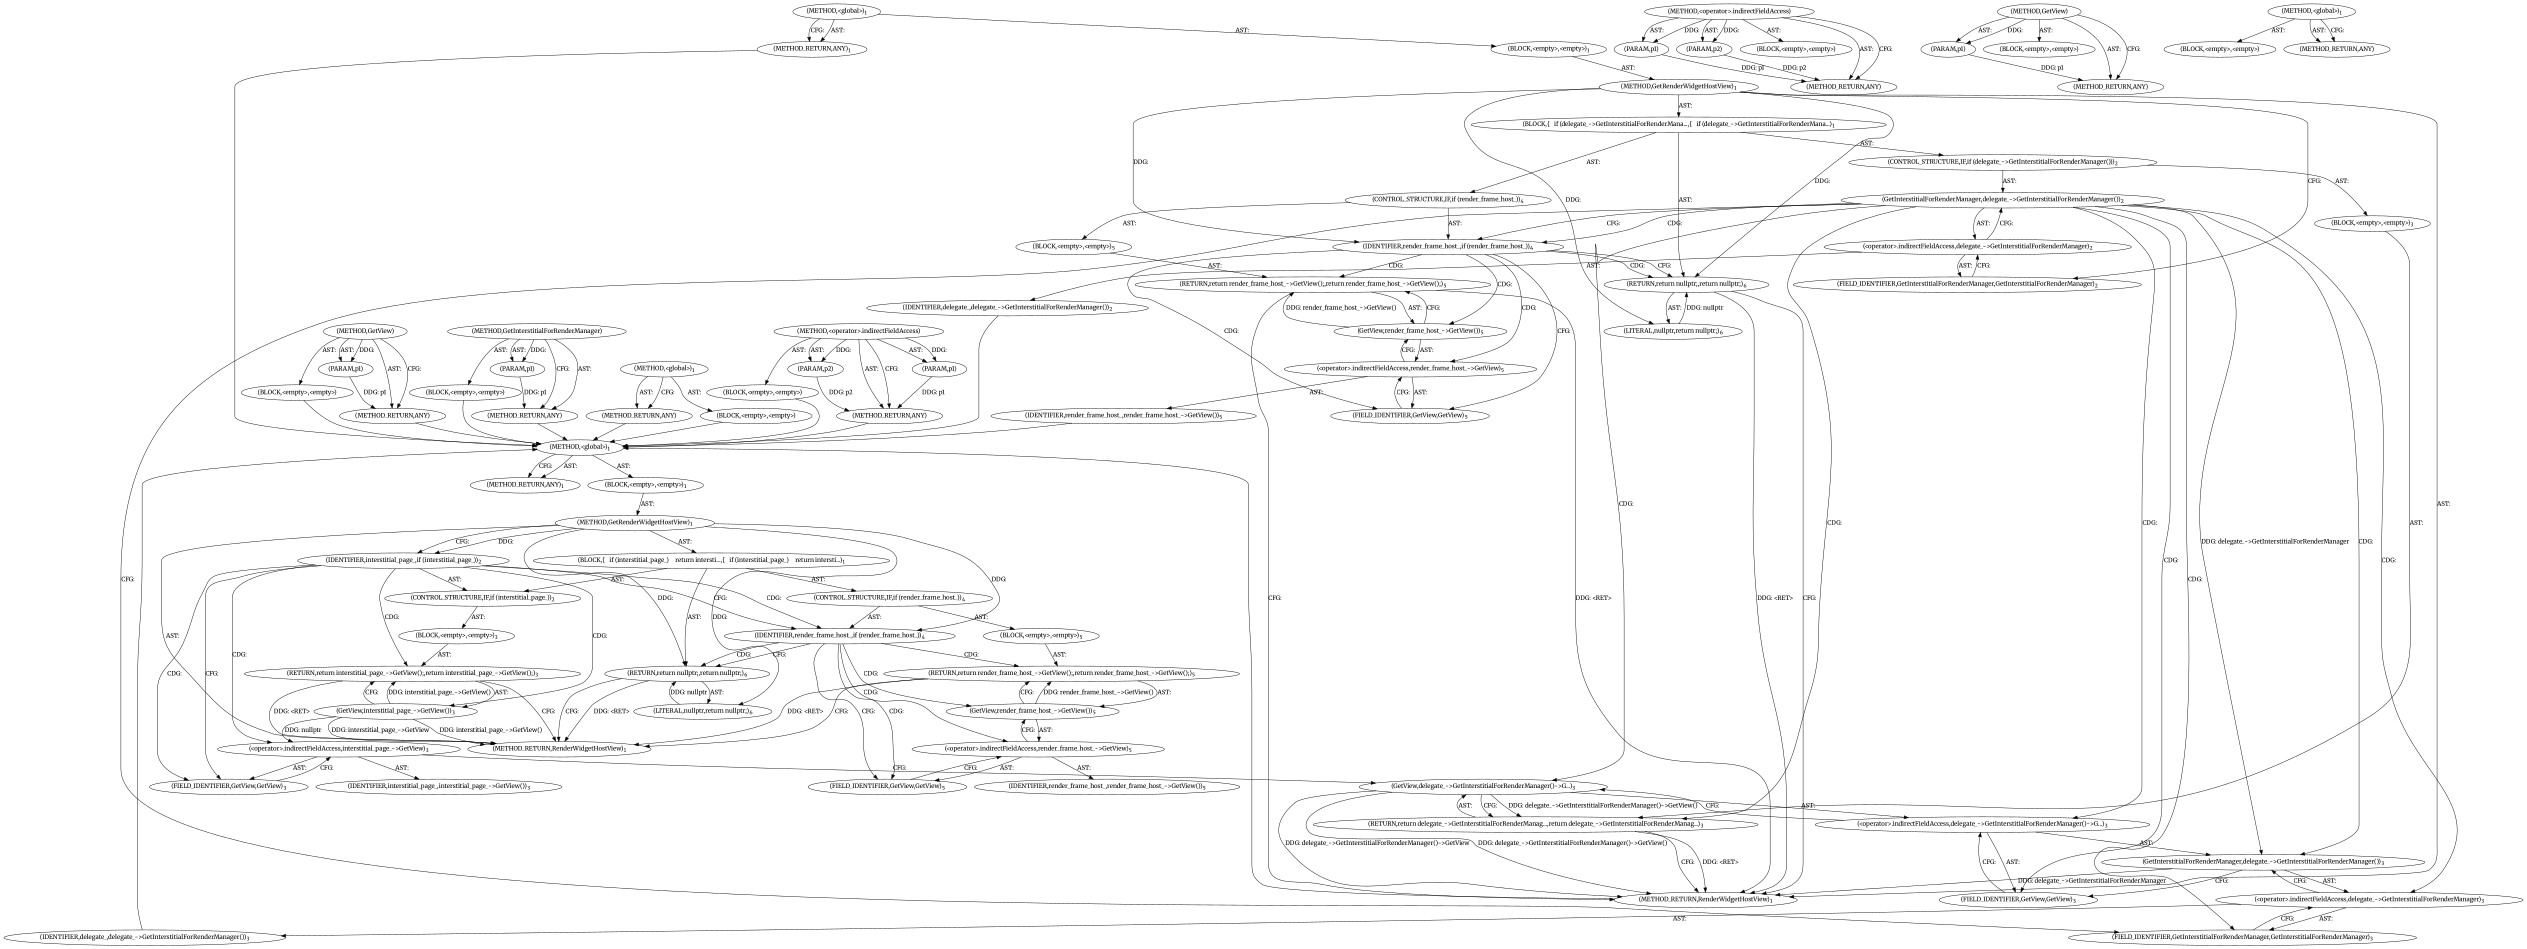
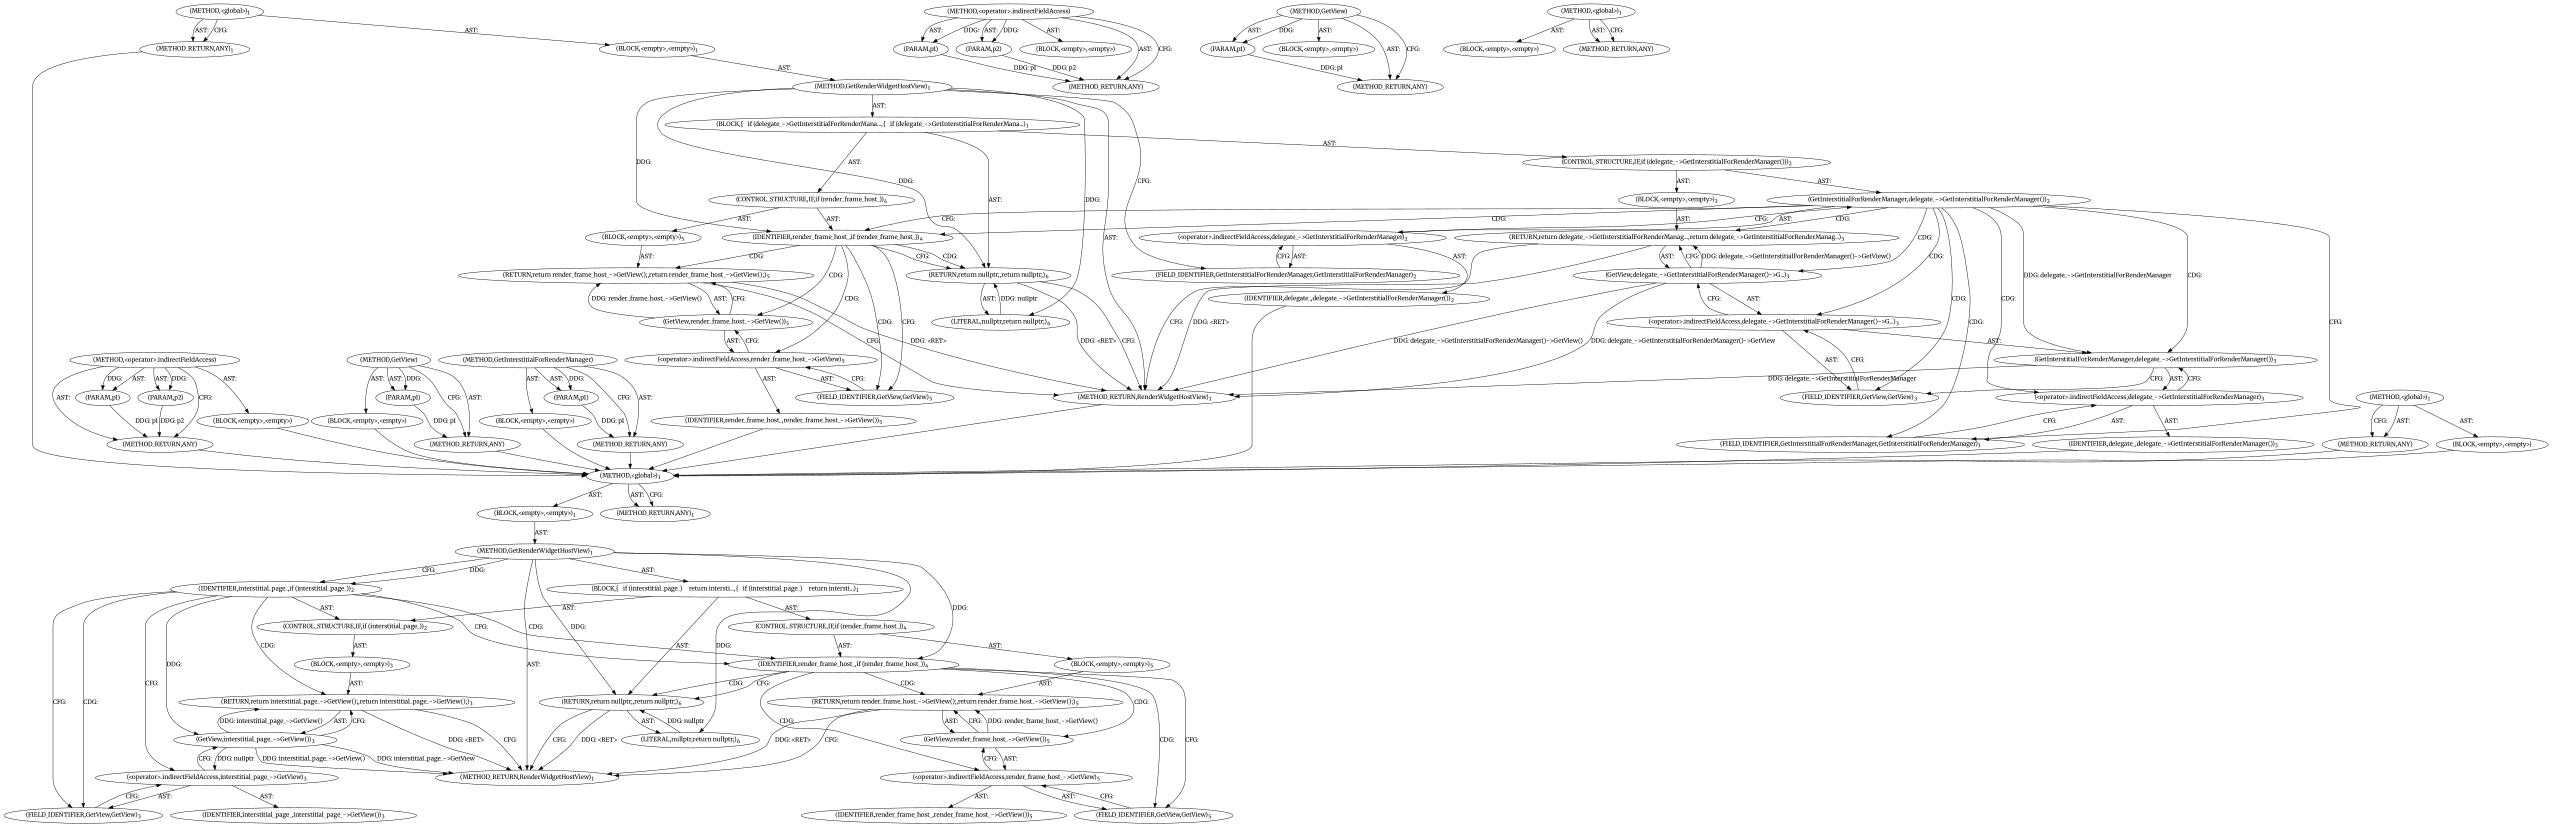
(601, 636) -> (175, 665)
(240, 655) -> (153, 684)
(920, 772) -> (198, 756)
